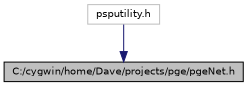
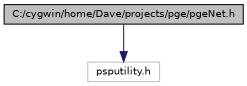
(124, 38) -> (124, 38)
